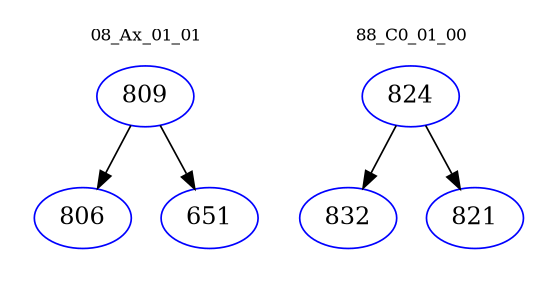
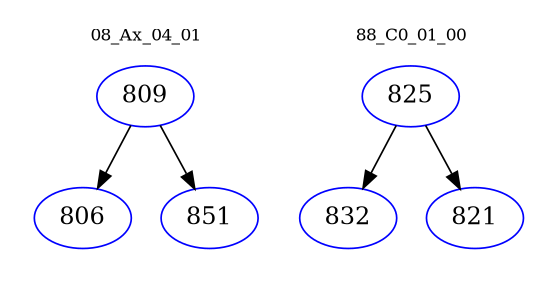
(146, 36) -> (146, 36)
(411, 96) -> (411, 96)
(210, 218) -> (210, 218)
